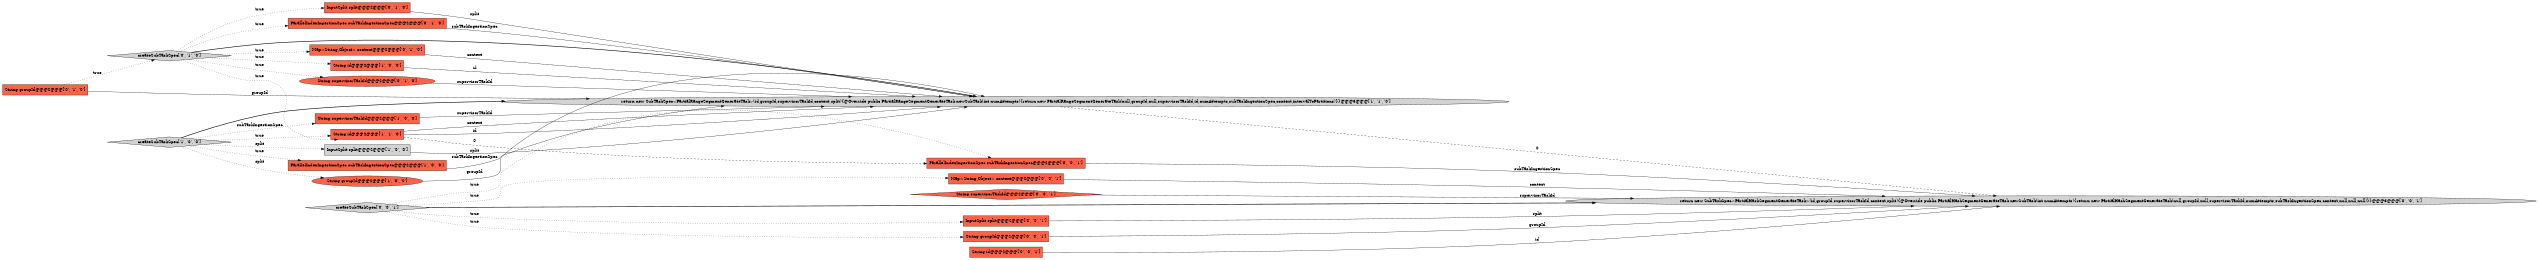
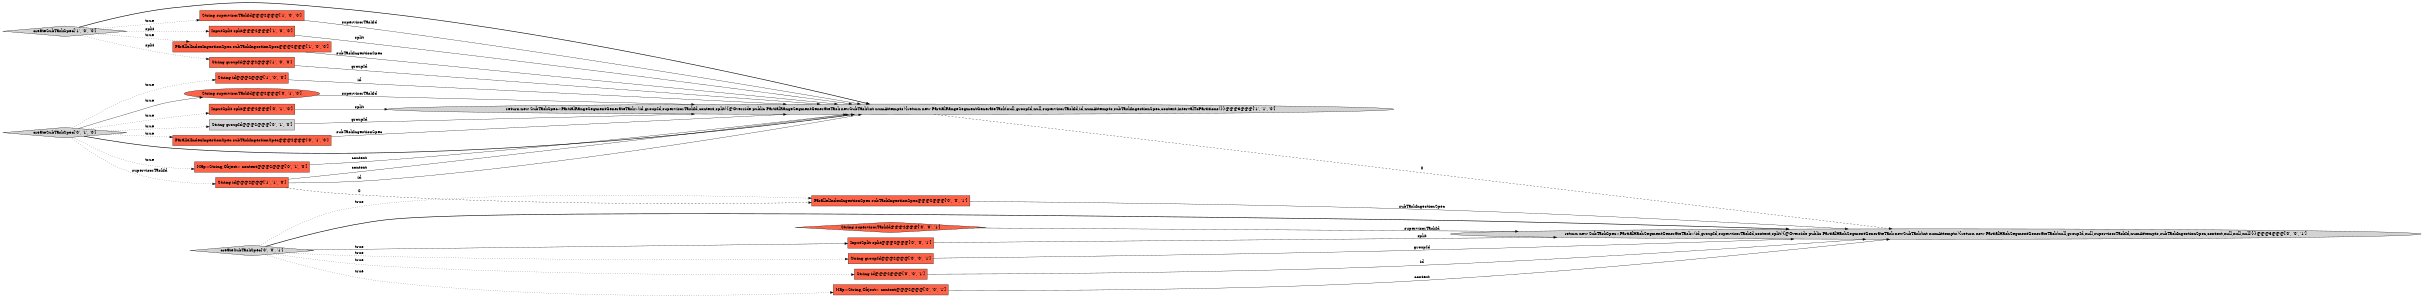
(255, 69) -> (138, 111)
(108, 73) -> (156, 129)
(260, 76) -> (150, 171)
(45, 90) -> (252, 125)
(260, 125) -> (150, 21)
(270, 138) -> none
(367, 150) -> (252, 31)
(367, 181) -> (252, 62)
(676, 223) -> (576, 247)
none -> (562, 273)
